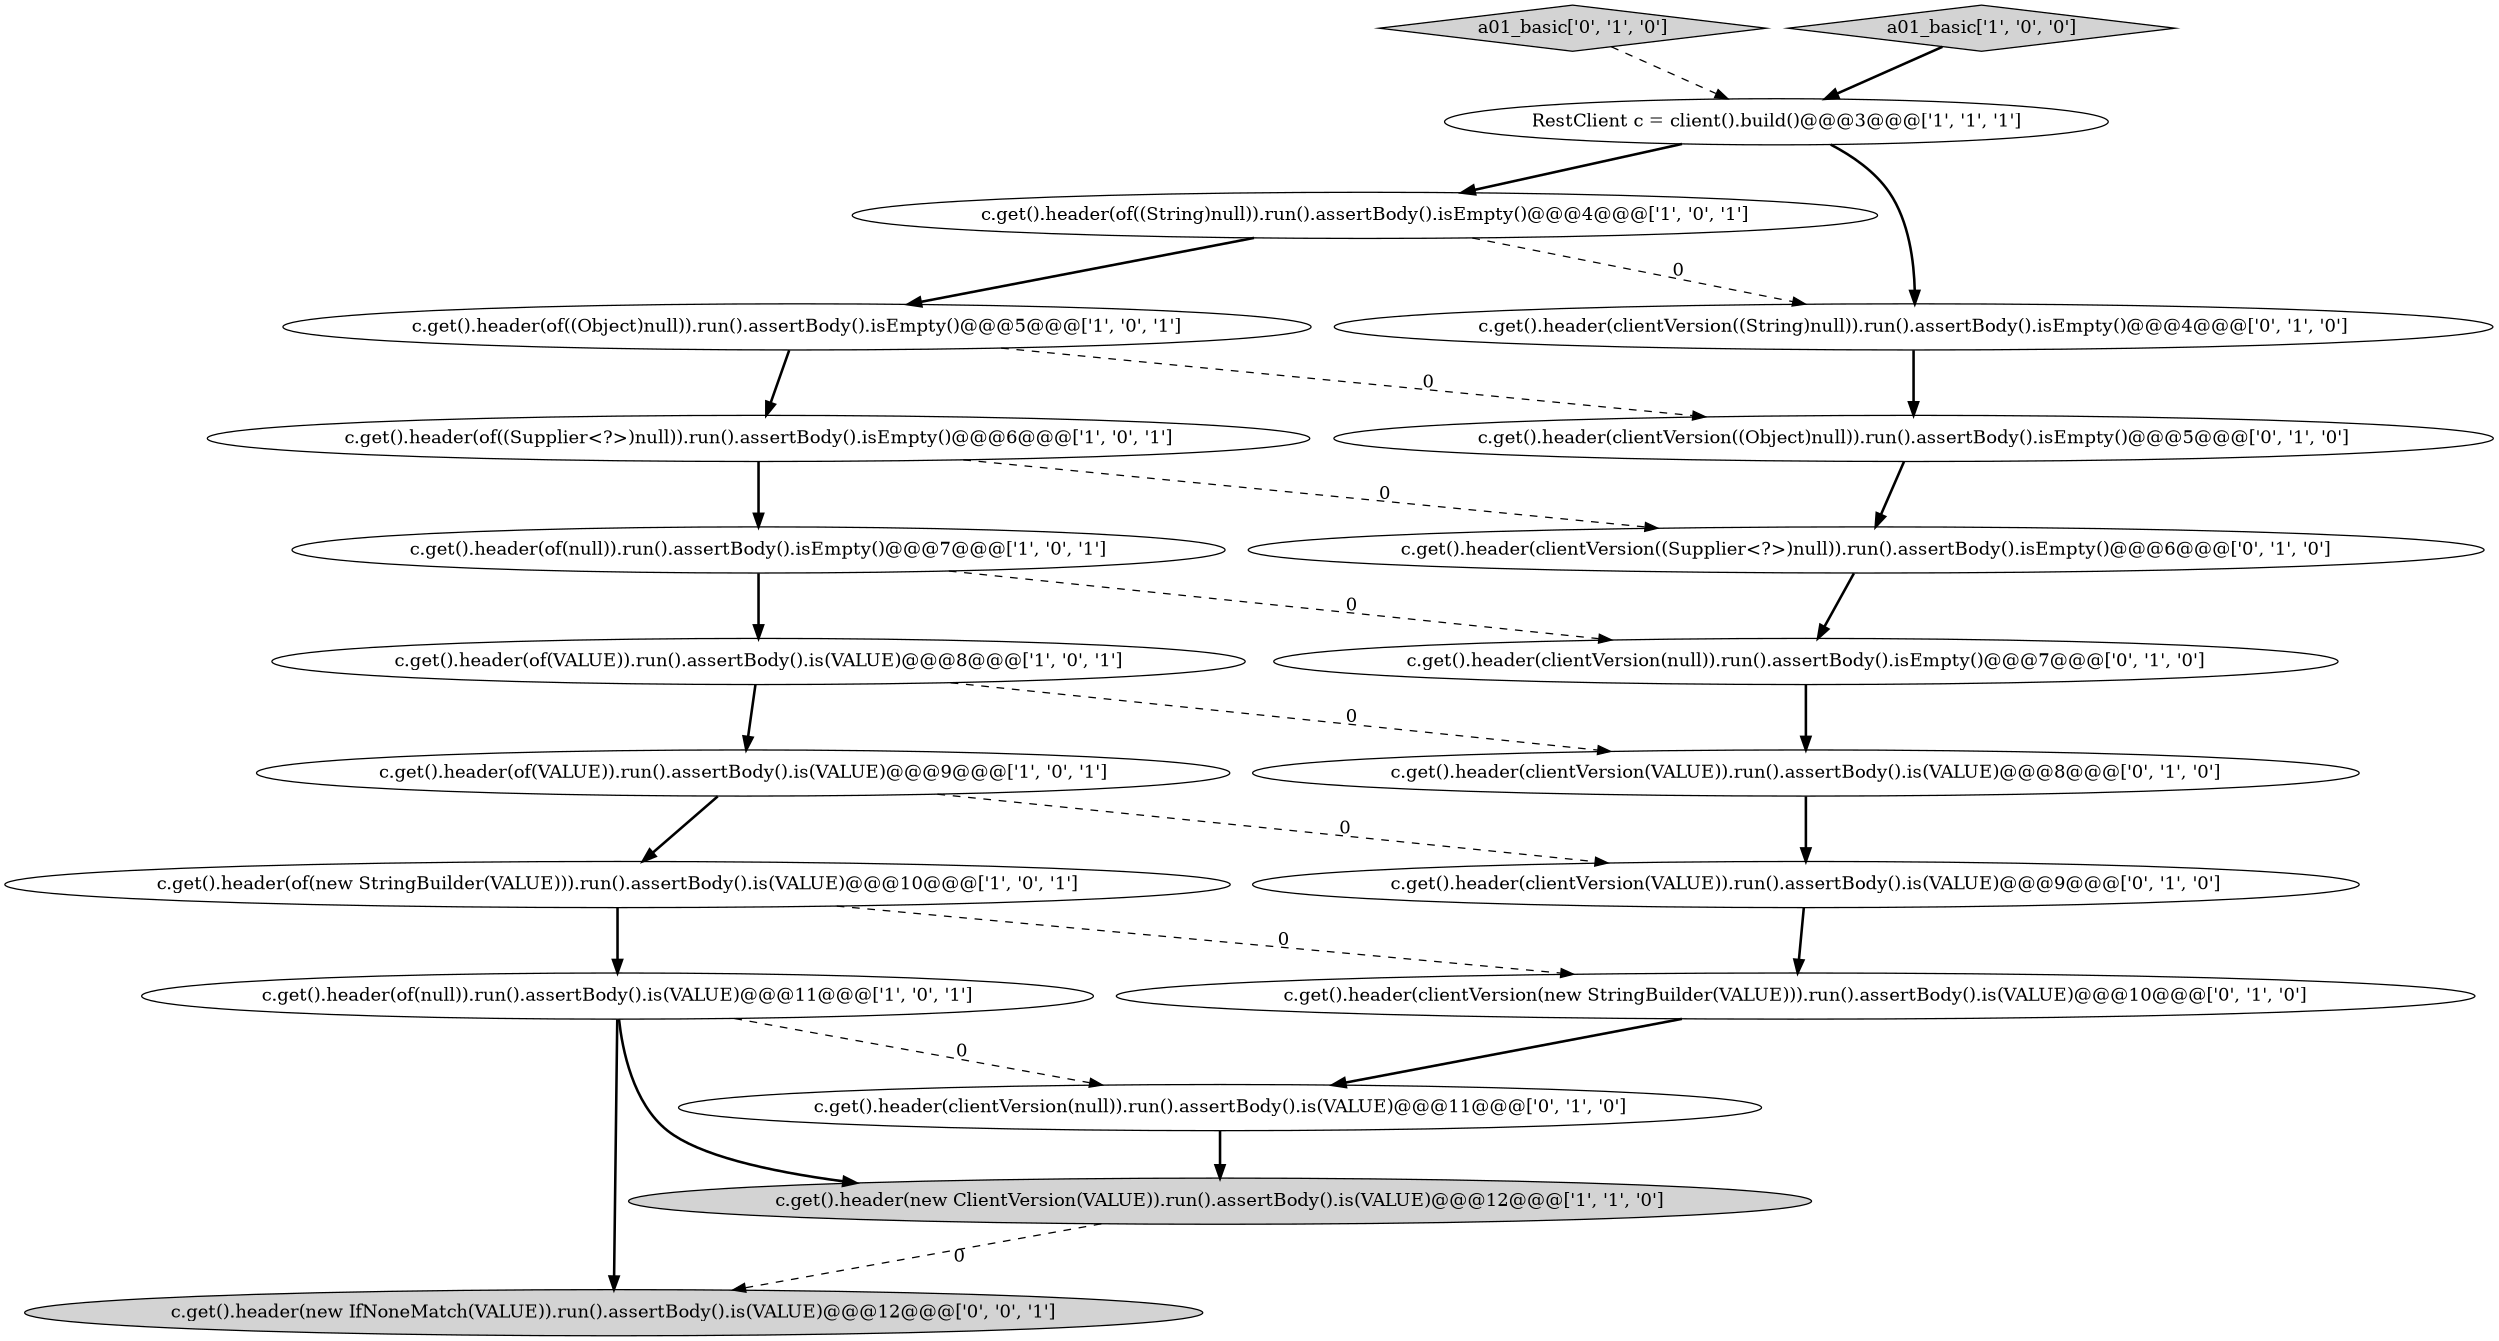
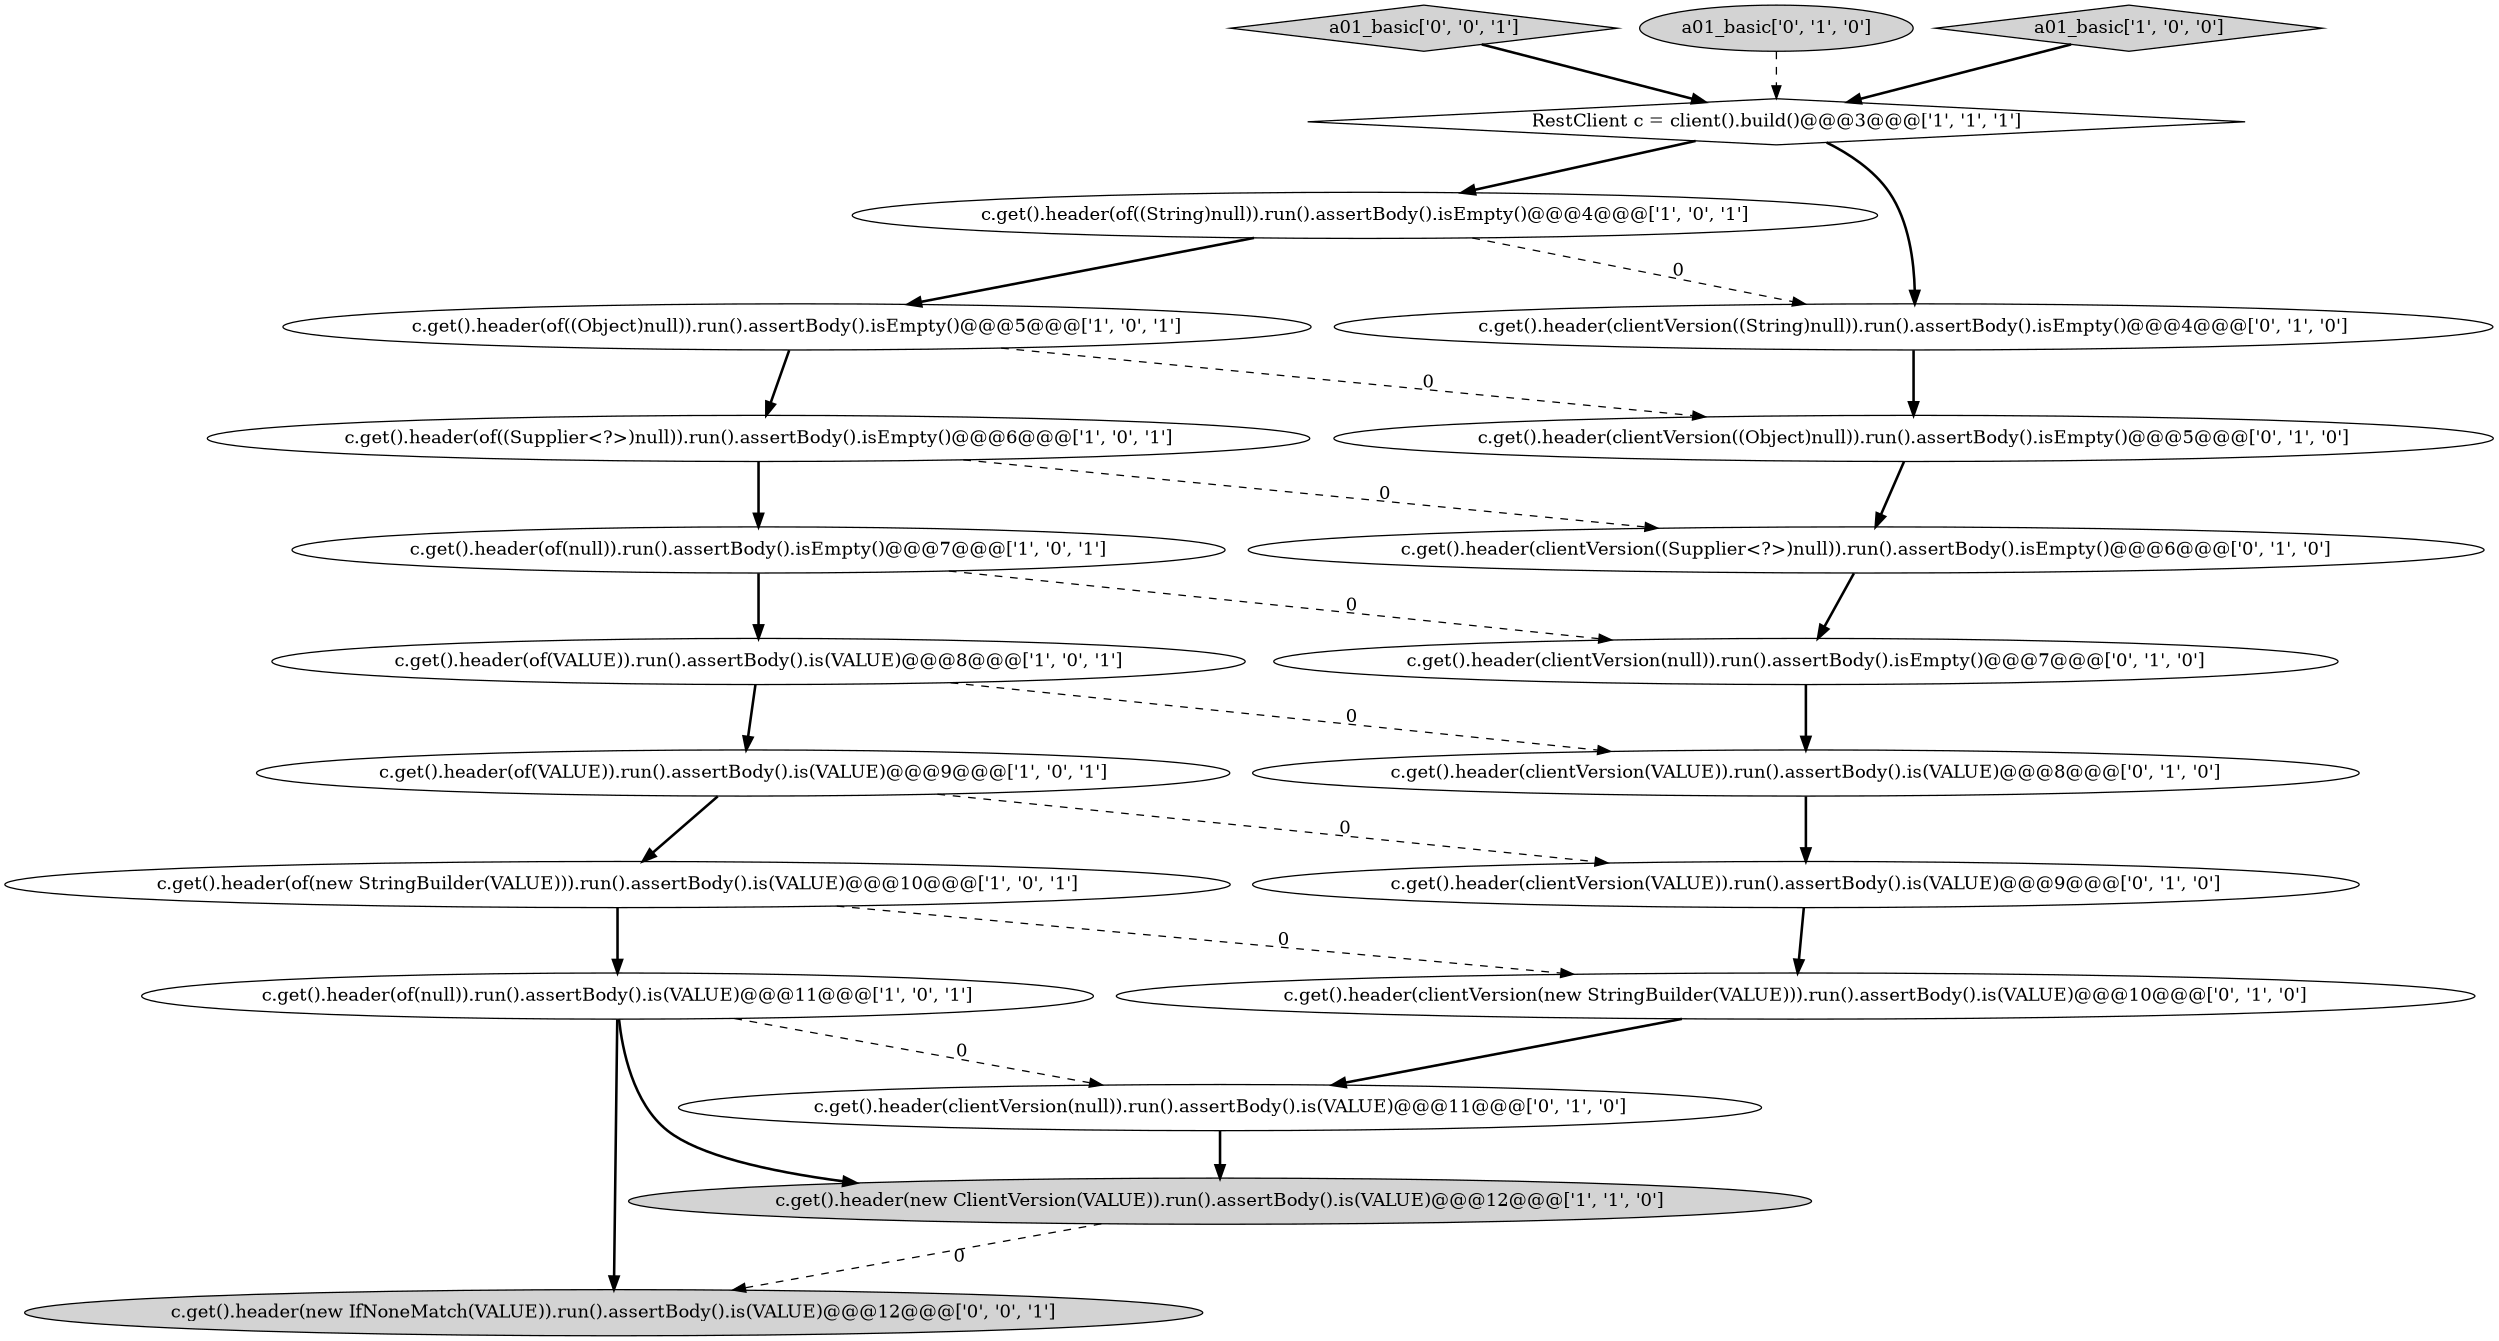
none -> (1424, 28)
(1573, 28) -> (1776, 28)
(1776, 122) -> (1776, 122)
